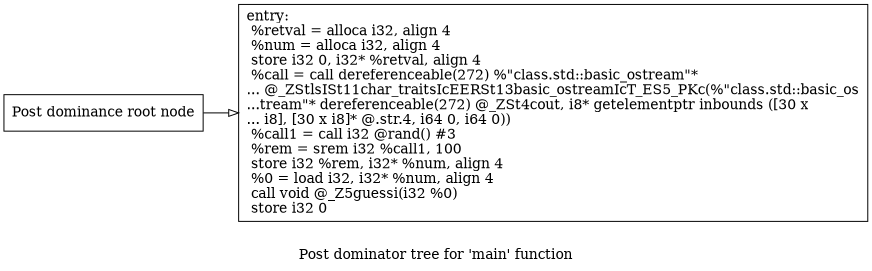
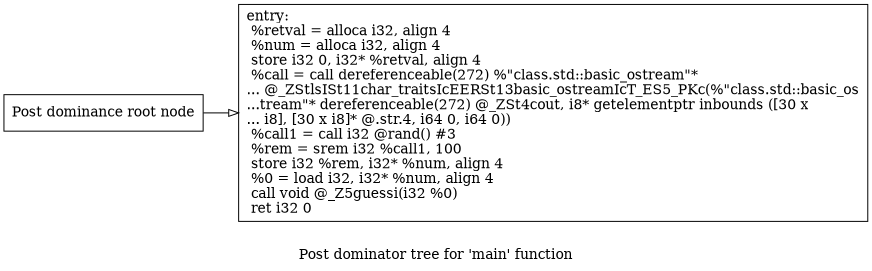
(287, 209) -> (280, 209)
